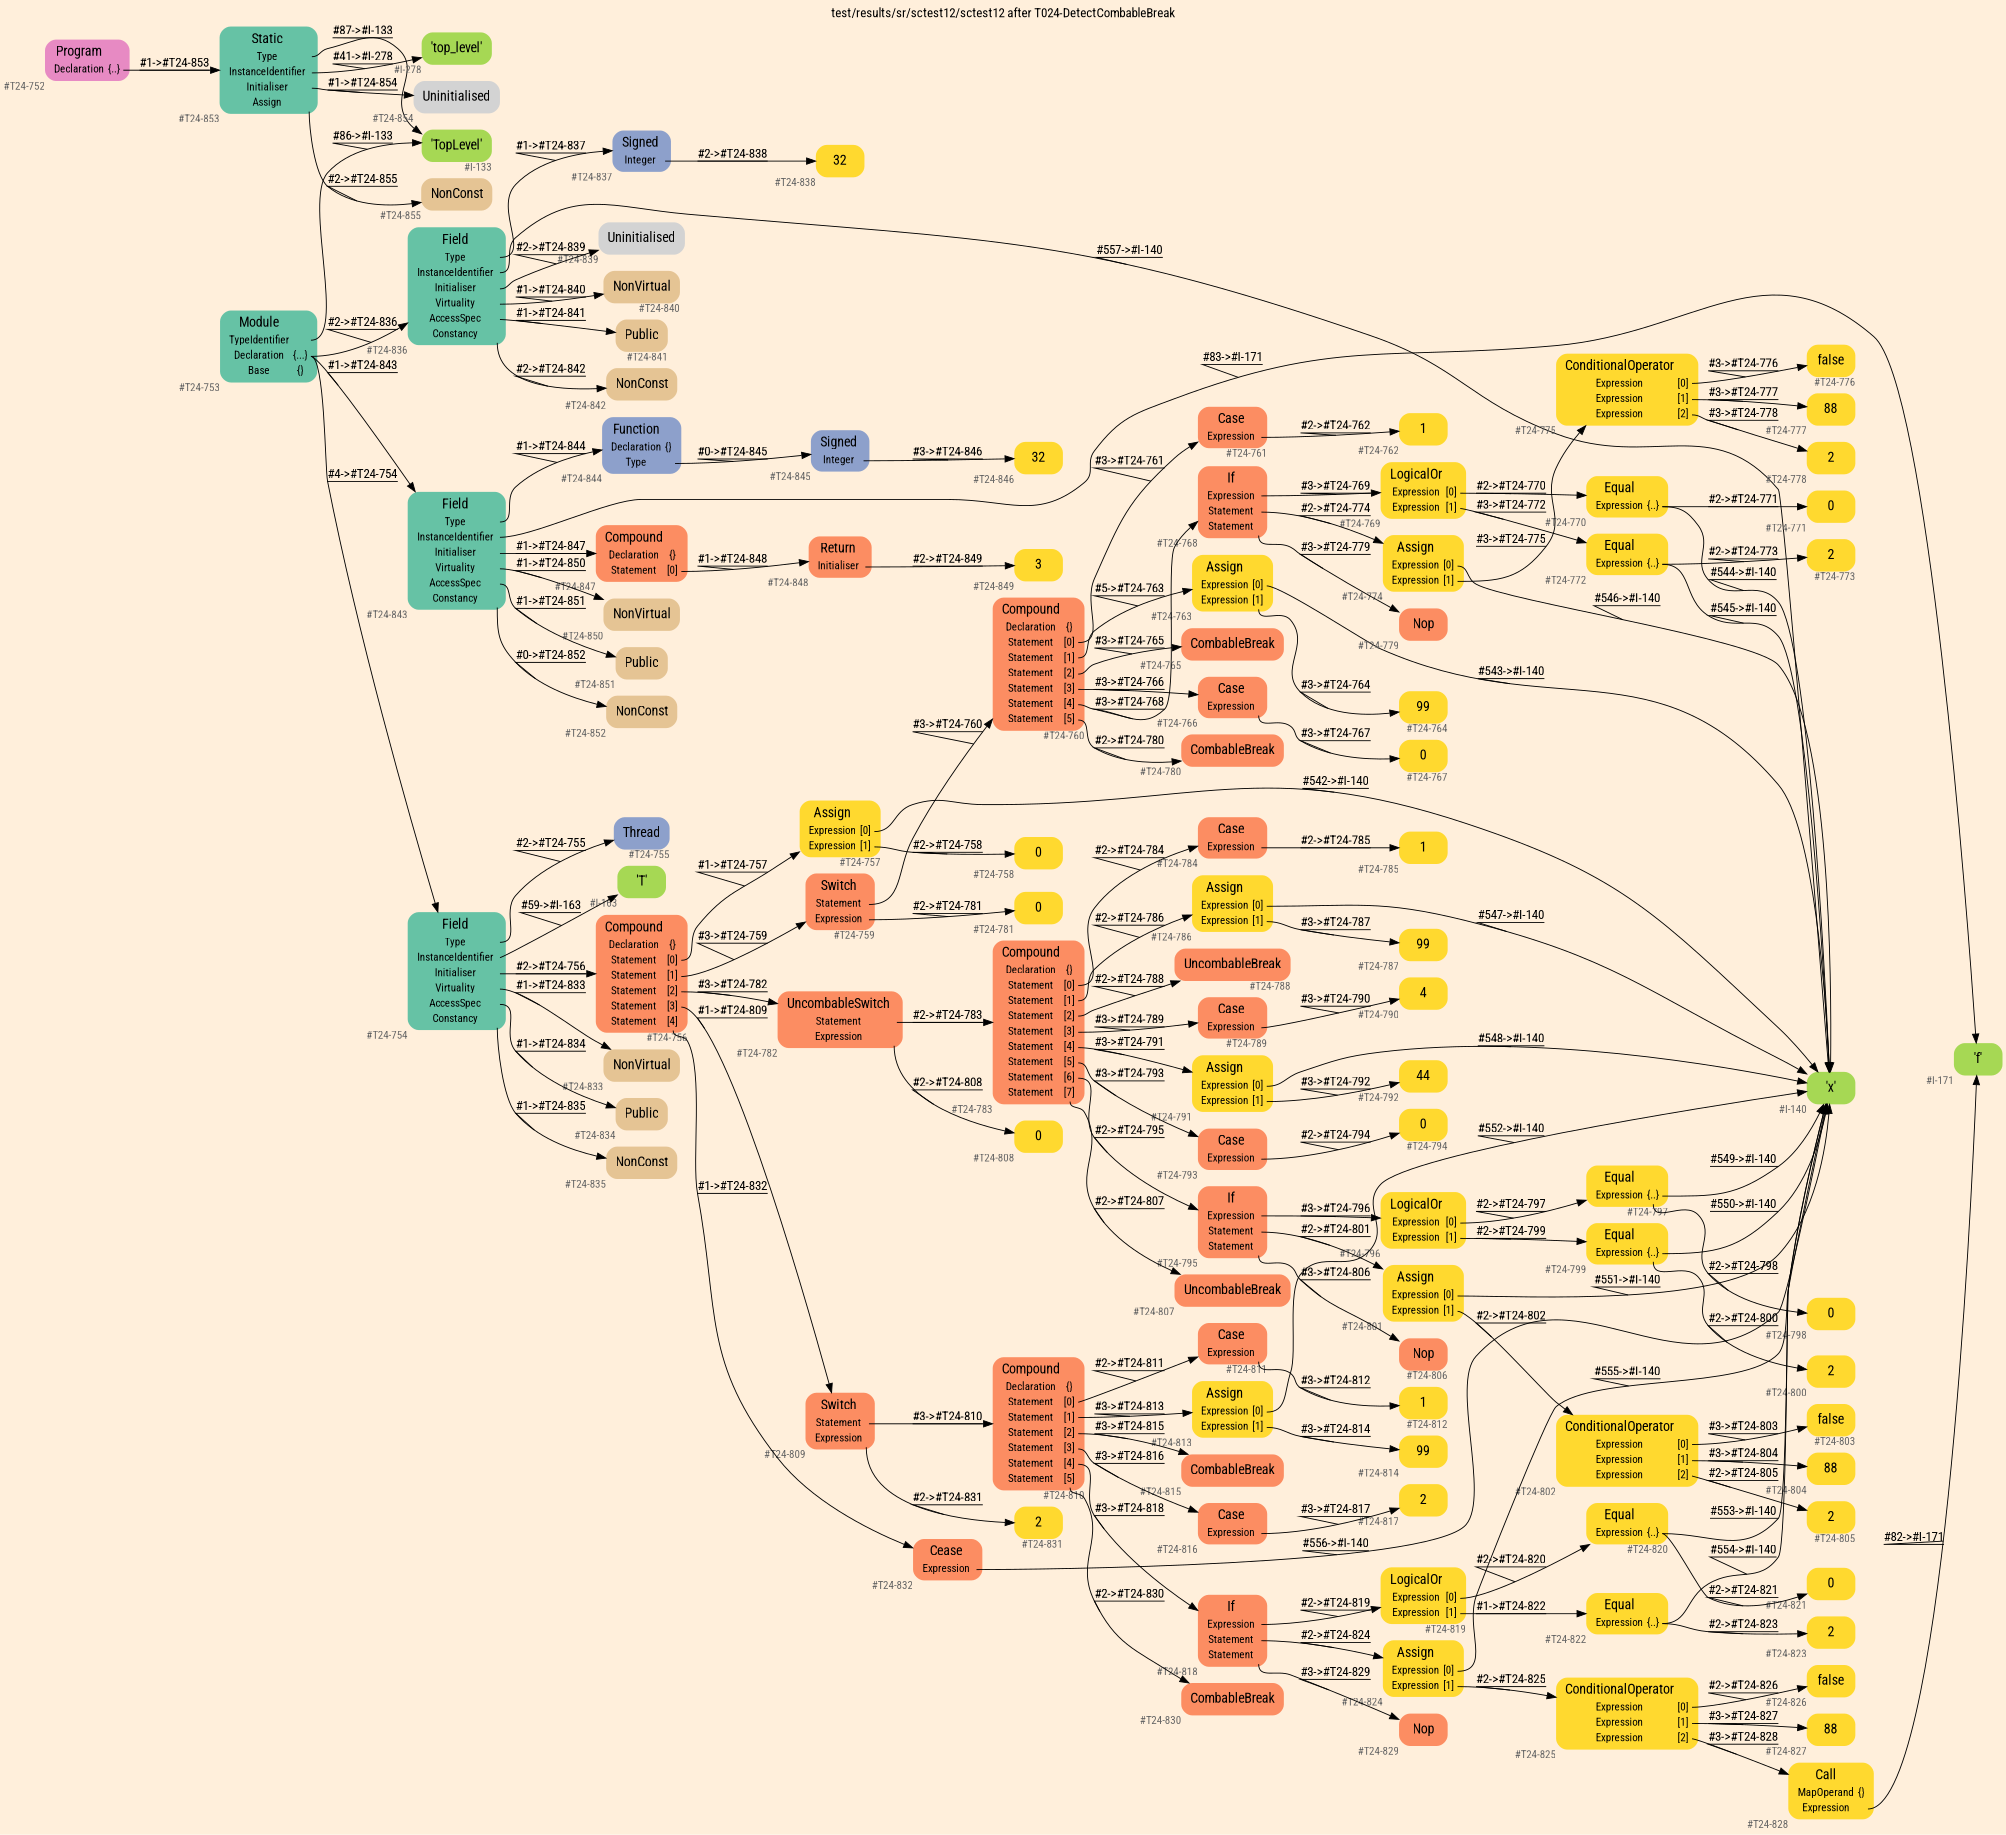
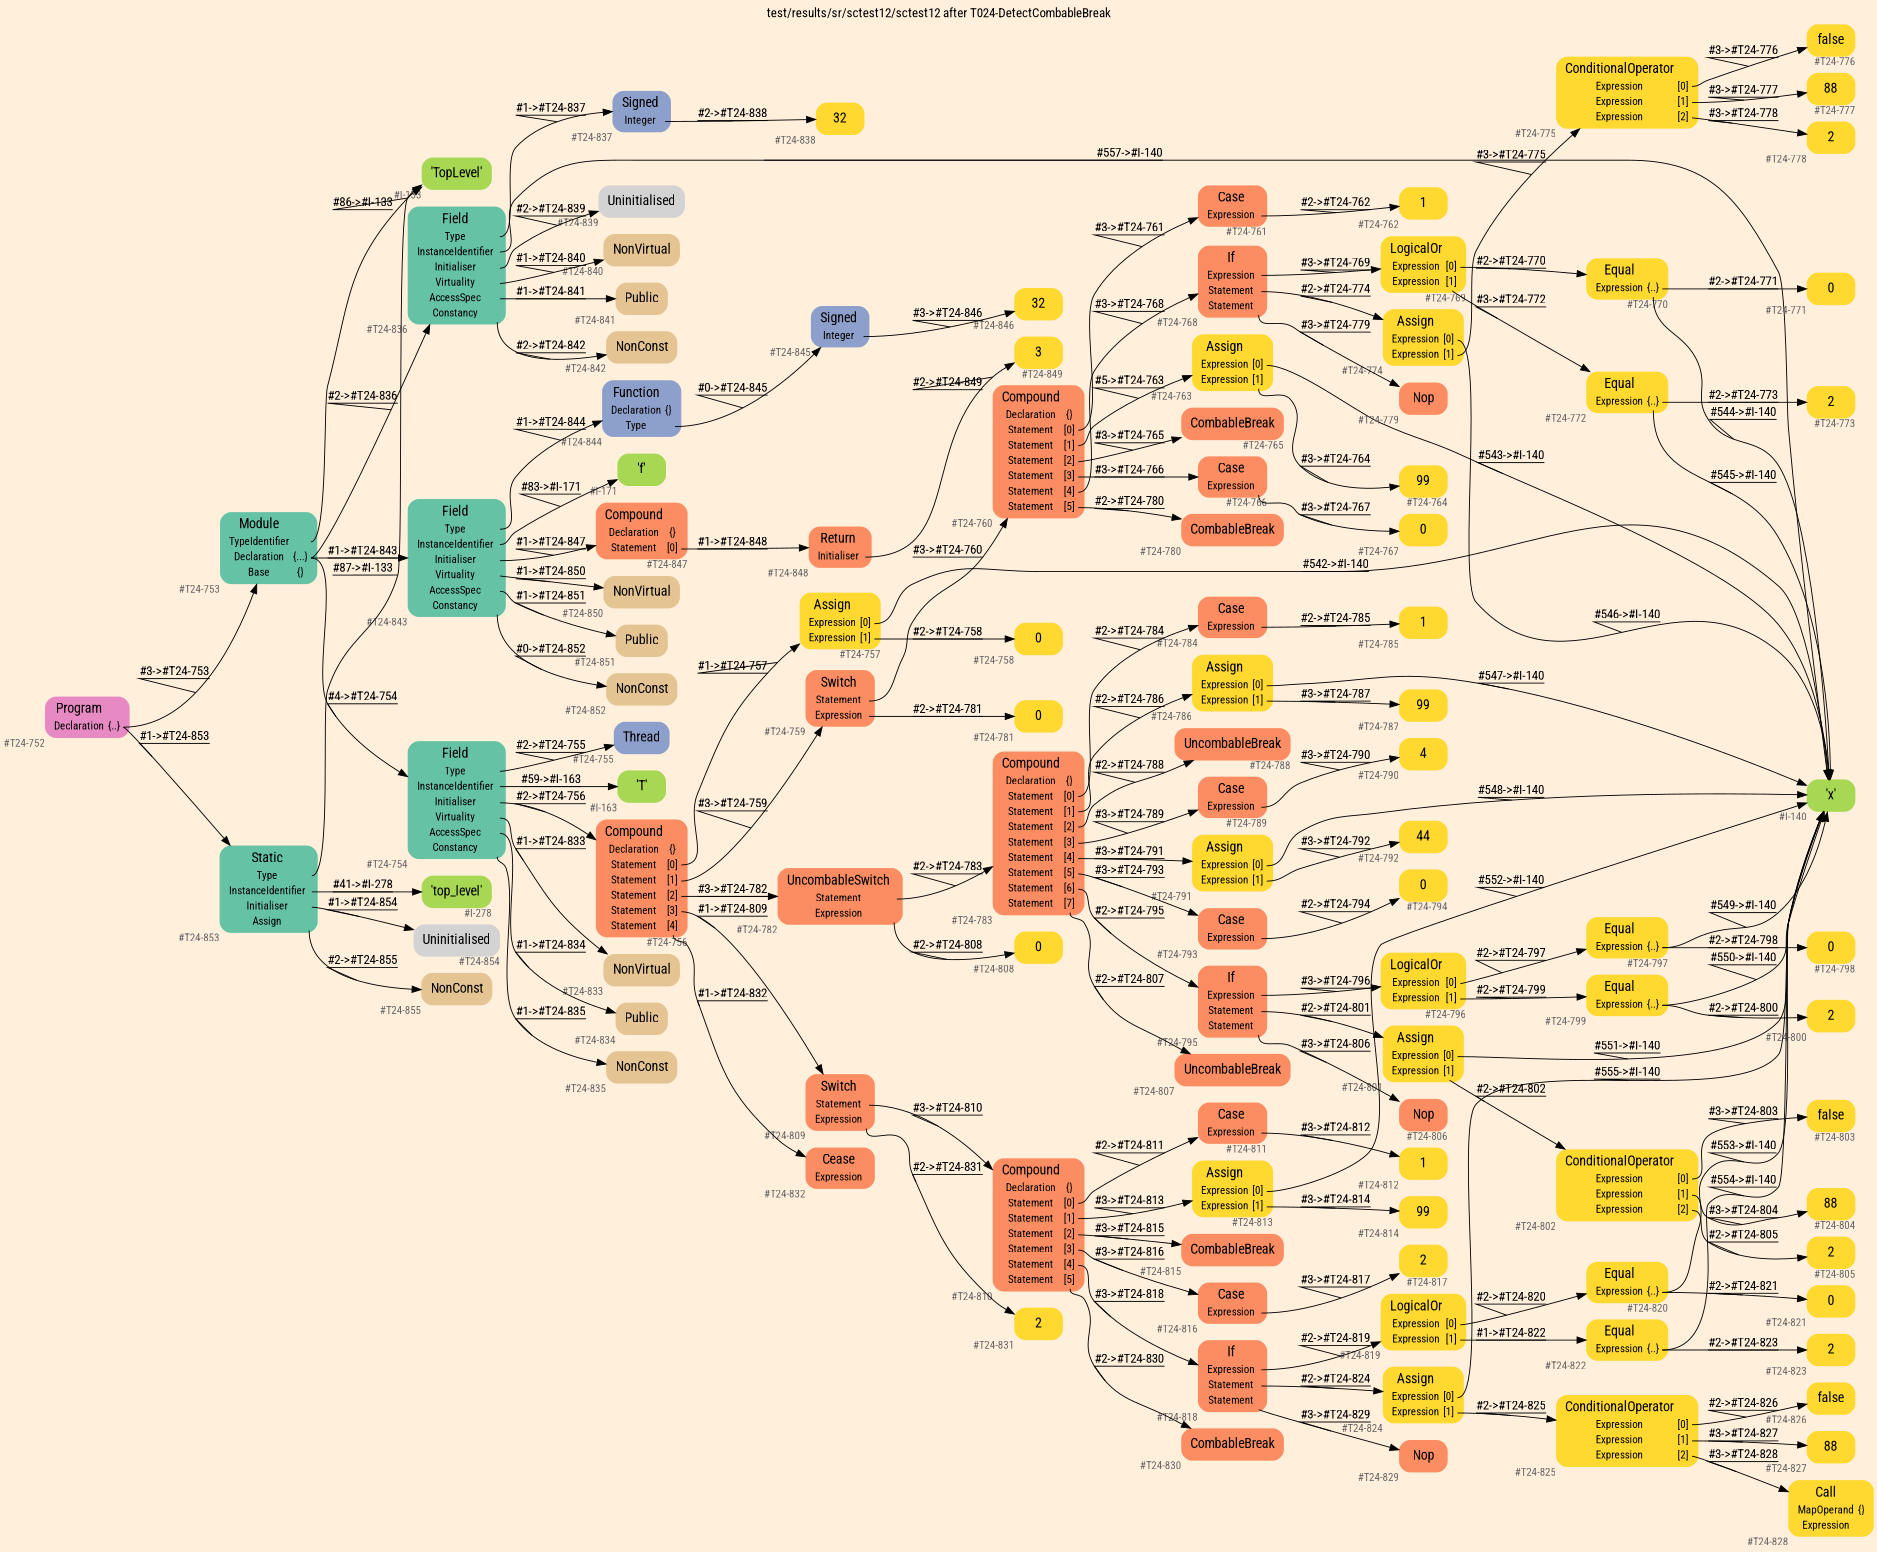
none -> (207, 680)
(1469, 1424) -> none
(1952, 1455) -> none
